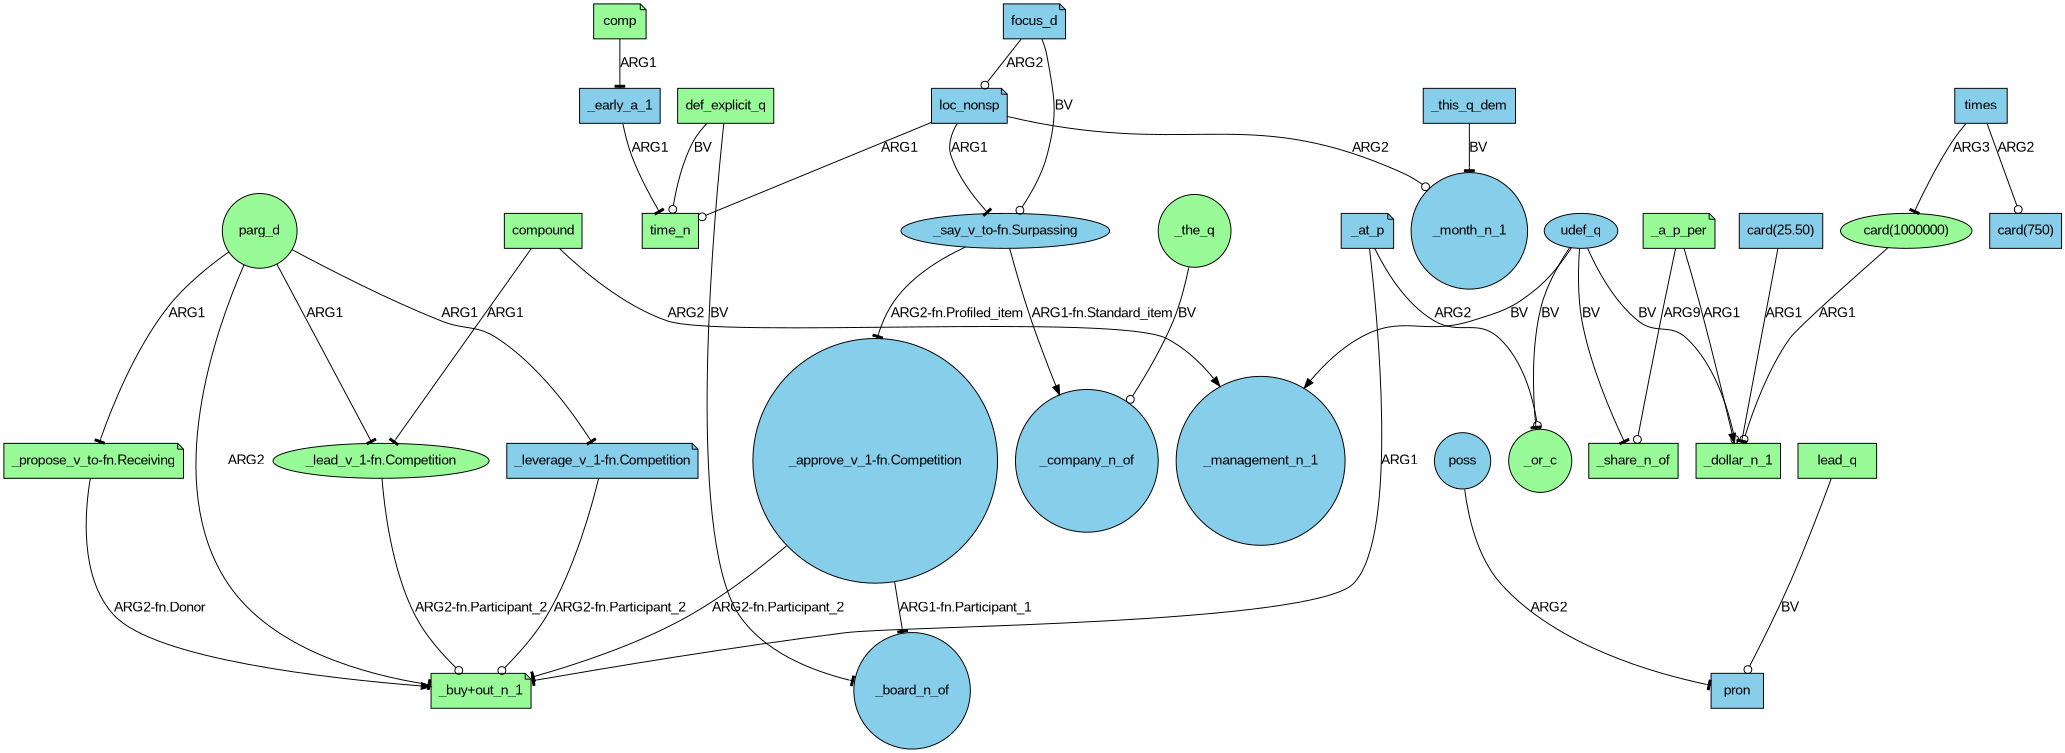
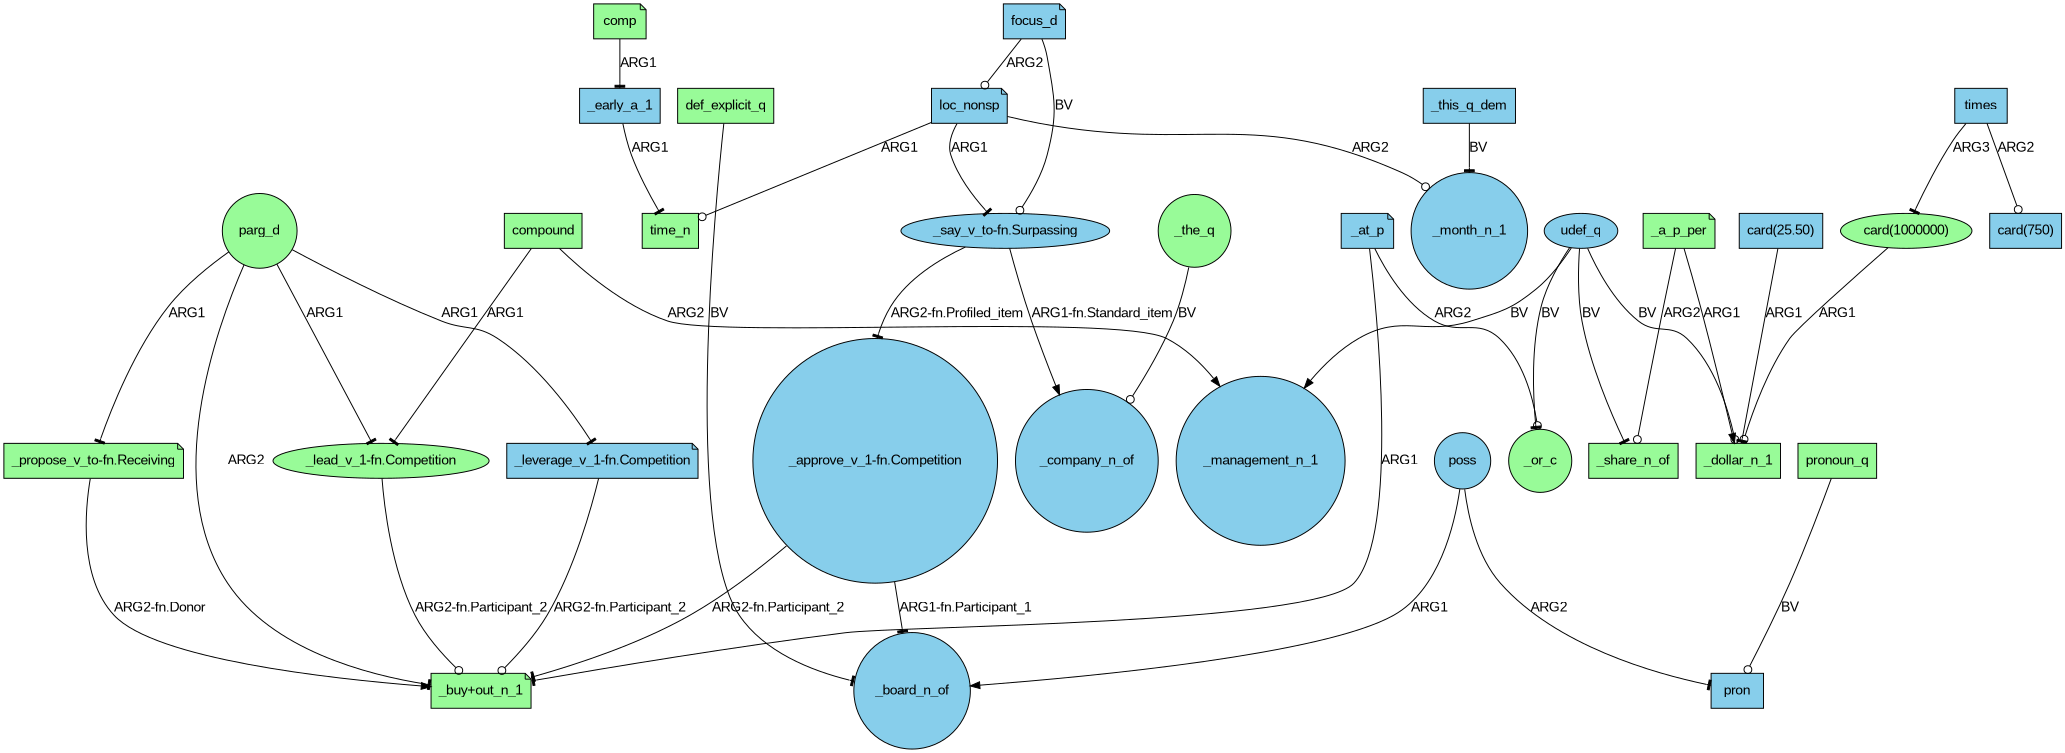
(684, 162) -> none
(1682, 314) -> (1682, 314)
(1837, 461) -> (1837, 461)
none -> (1262, 652)
